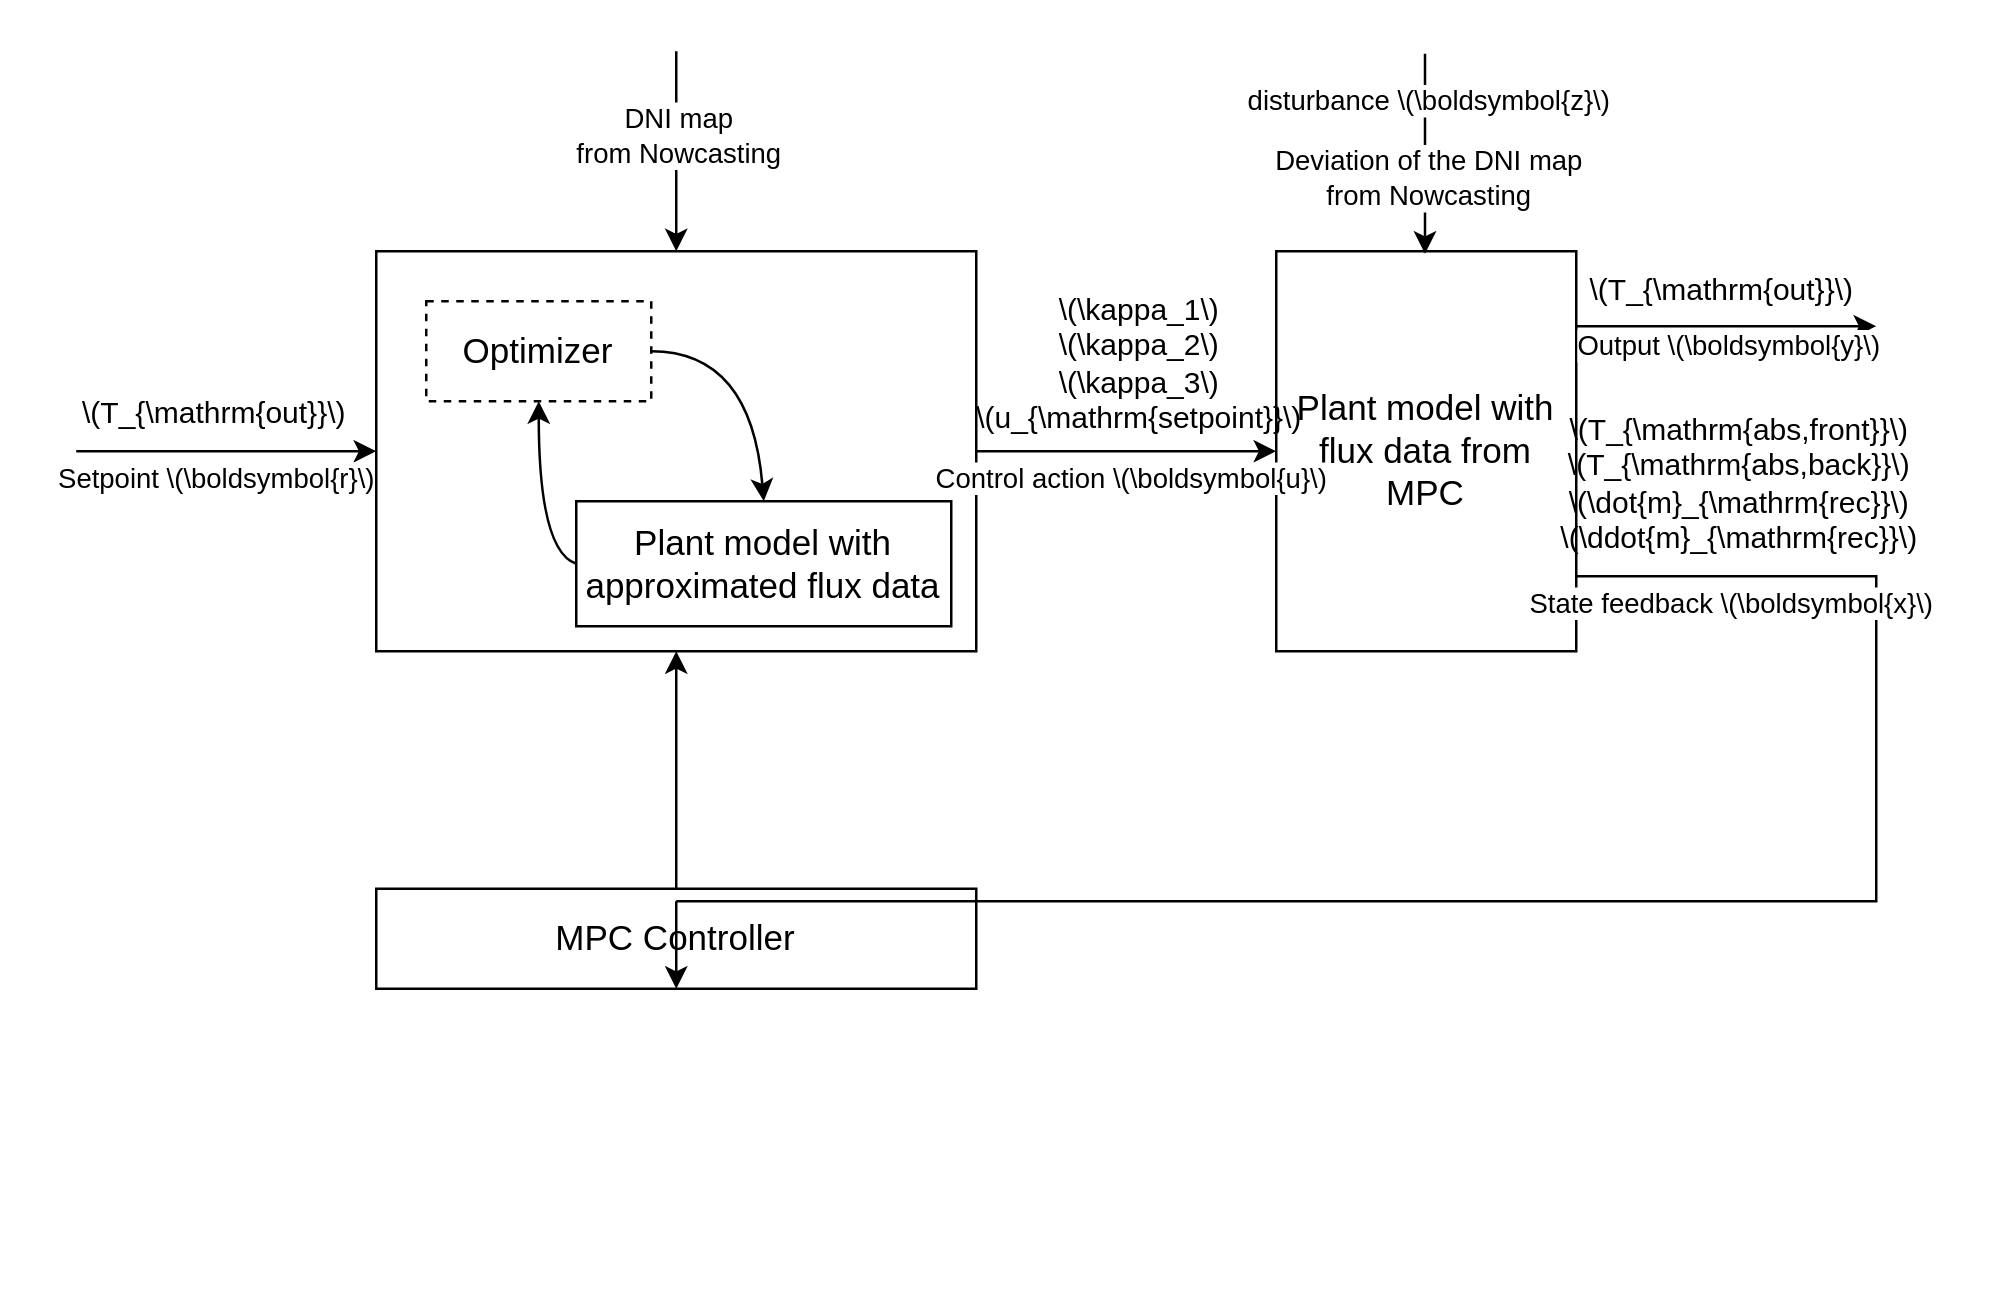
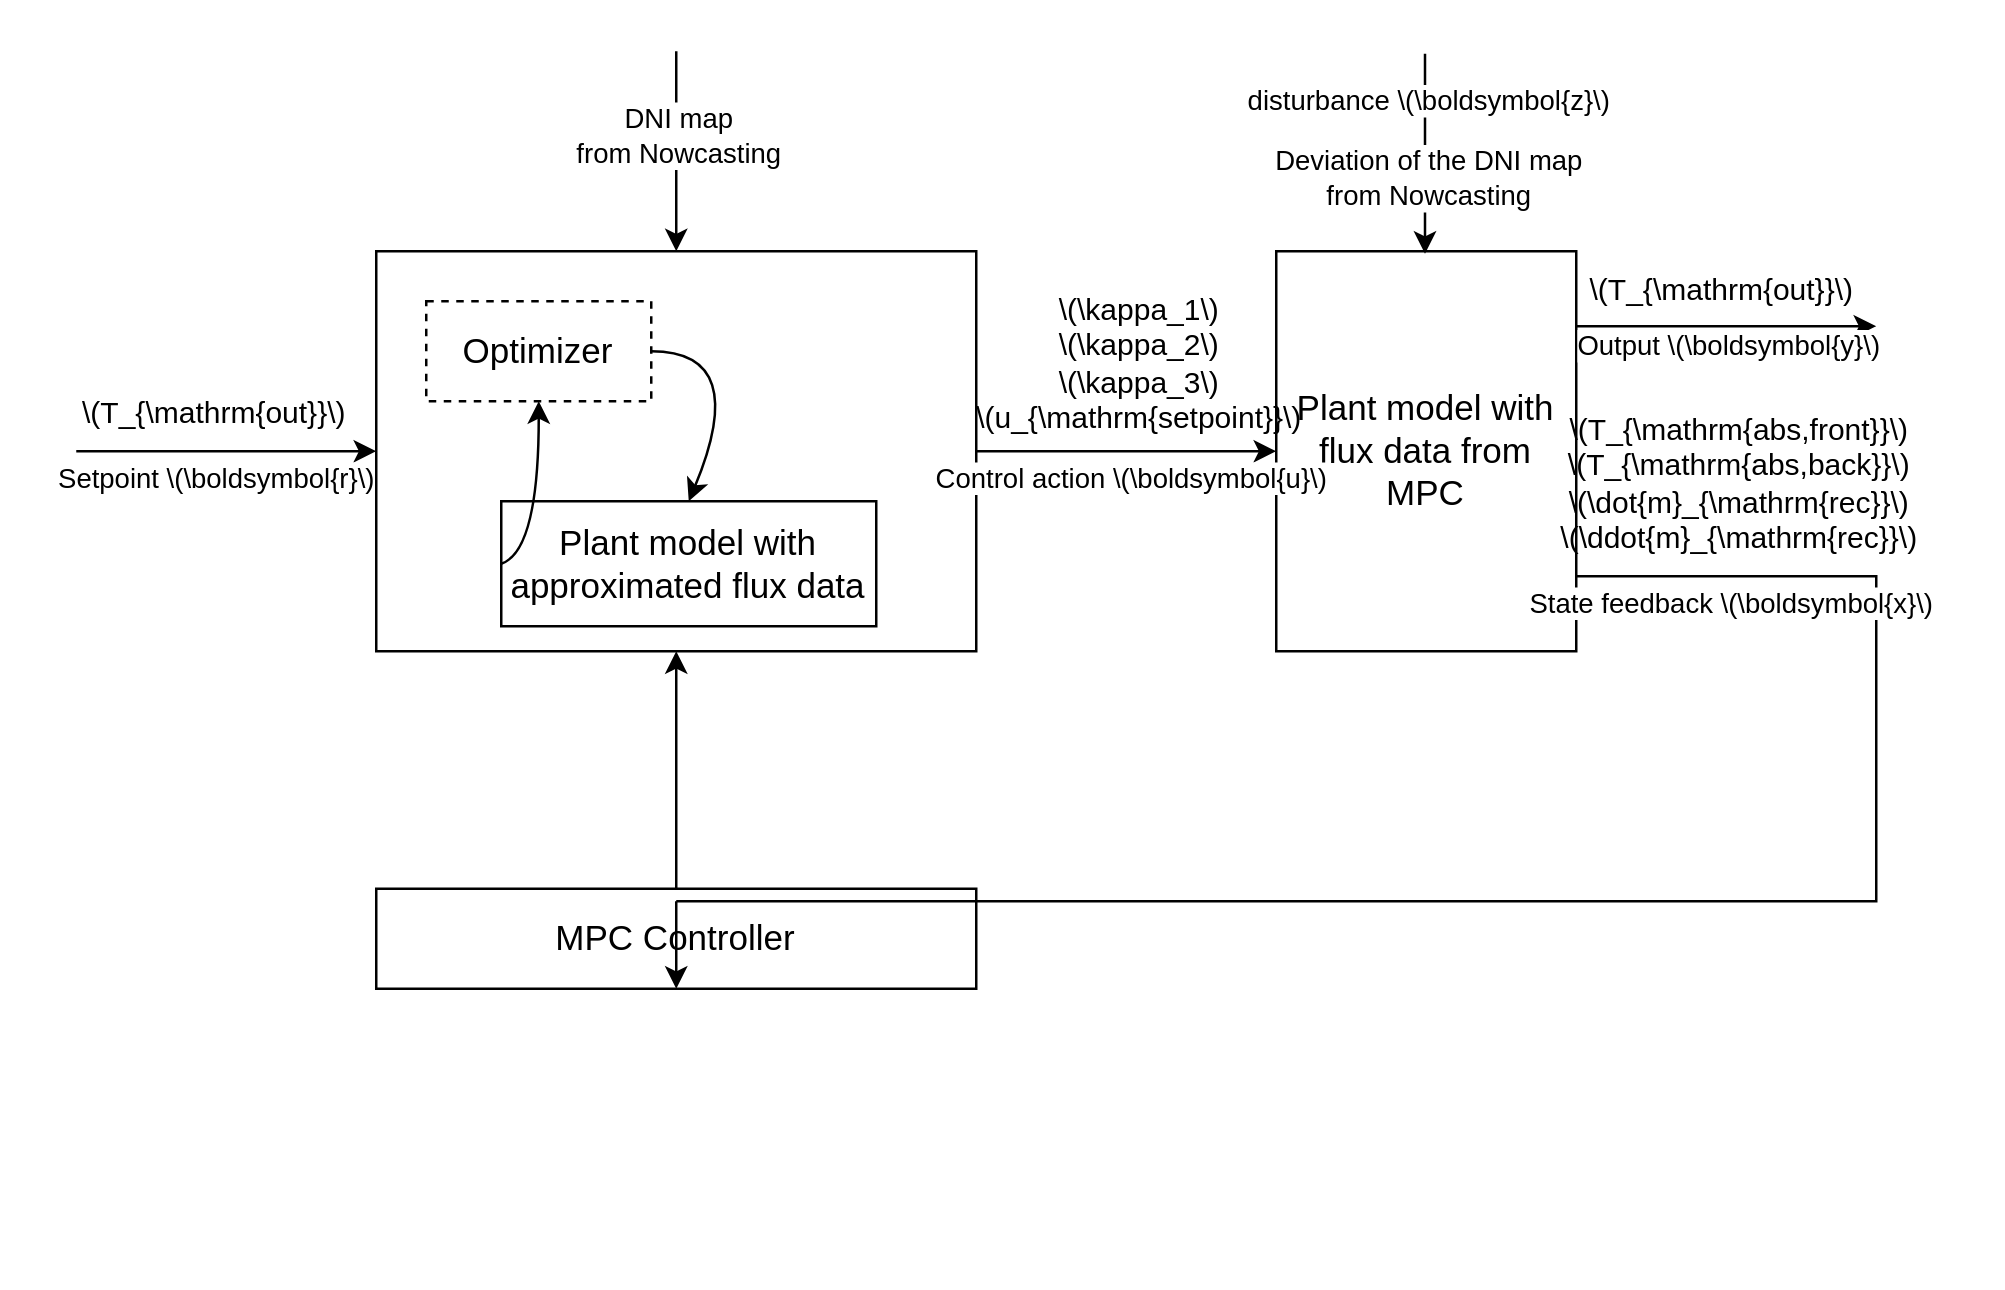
(764, 564) -> (689, 564)
